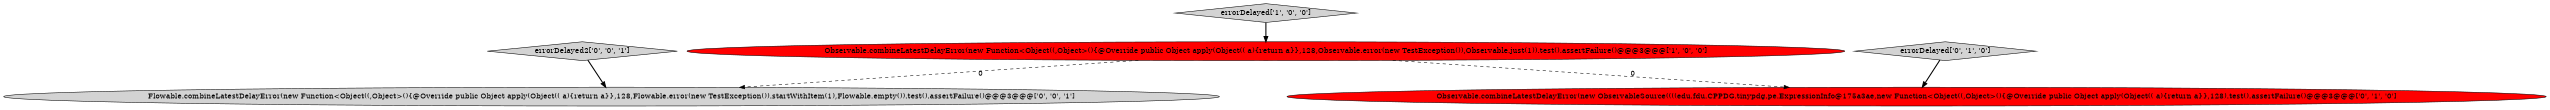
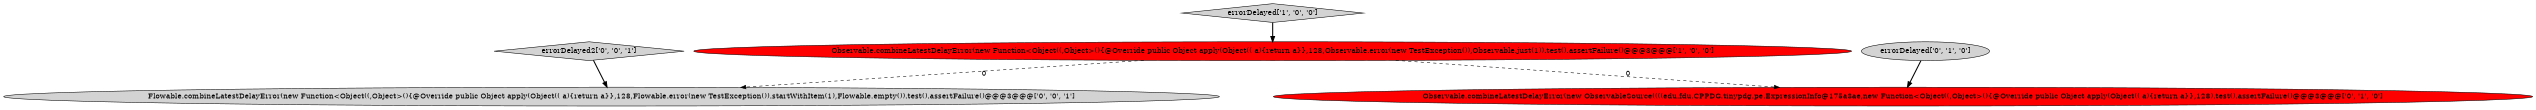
(1945, 51) -> (1925, 51)
